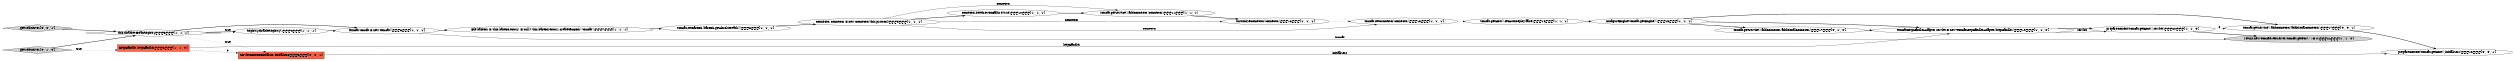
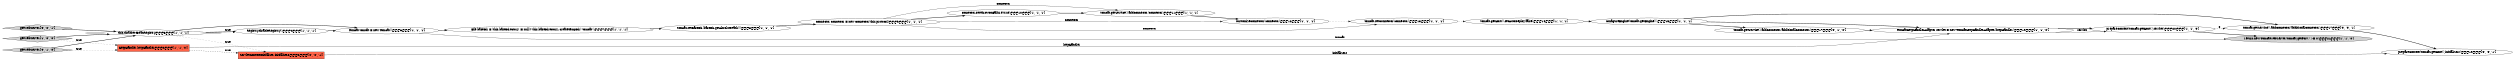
none -> (37, 39)
(228, 51) -> (228, 51)
